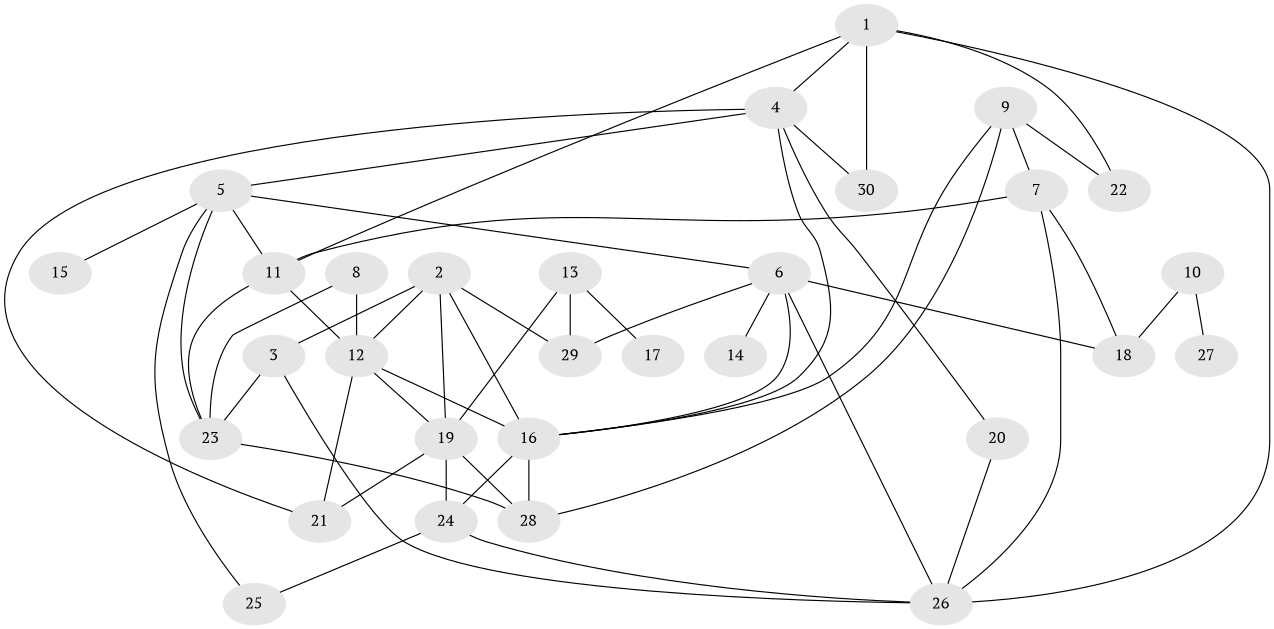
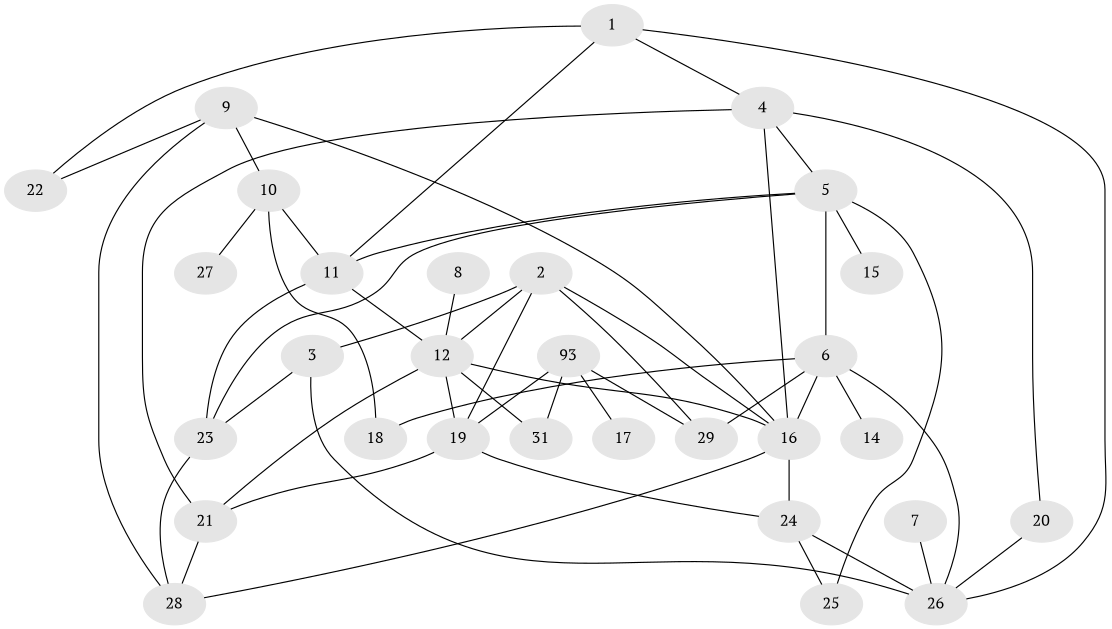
(1021, 149) -> (248, 149)
(867, 191) -> none
(651, 219) -> (300, 232)
(1086, 271) -> none
(570, 273) -> (569, 356)
(243, 330) -> none
none -> (541, 439)
(483, 475) -> (190, 563)
